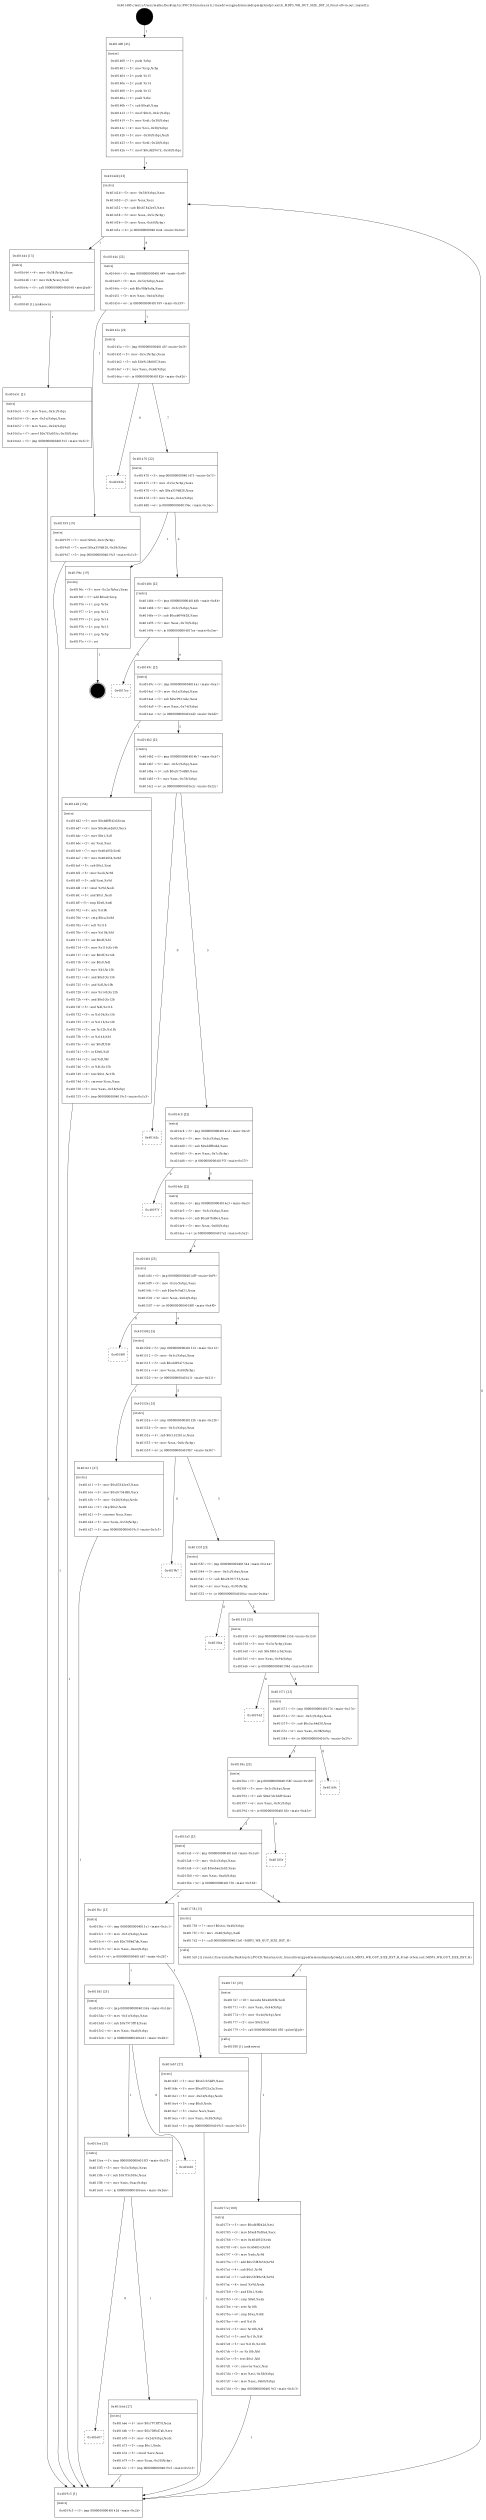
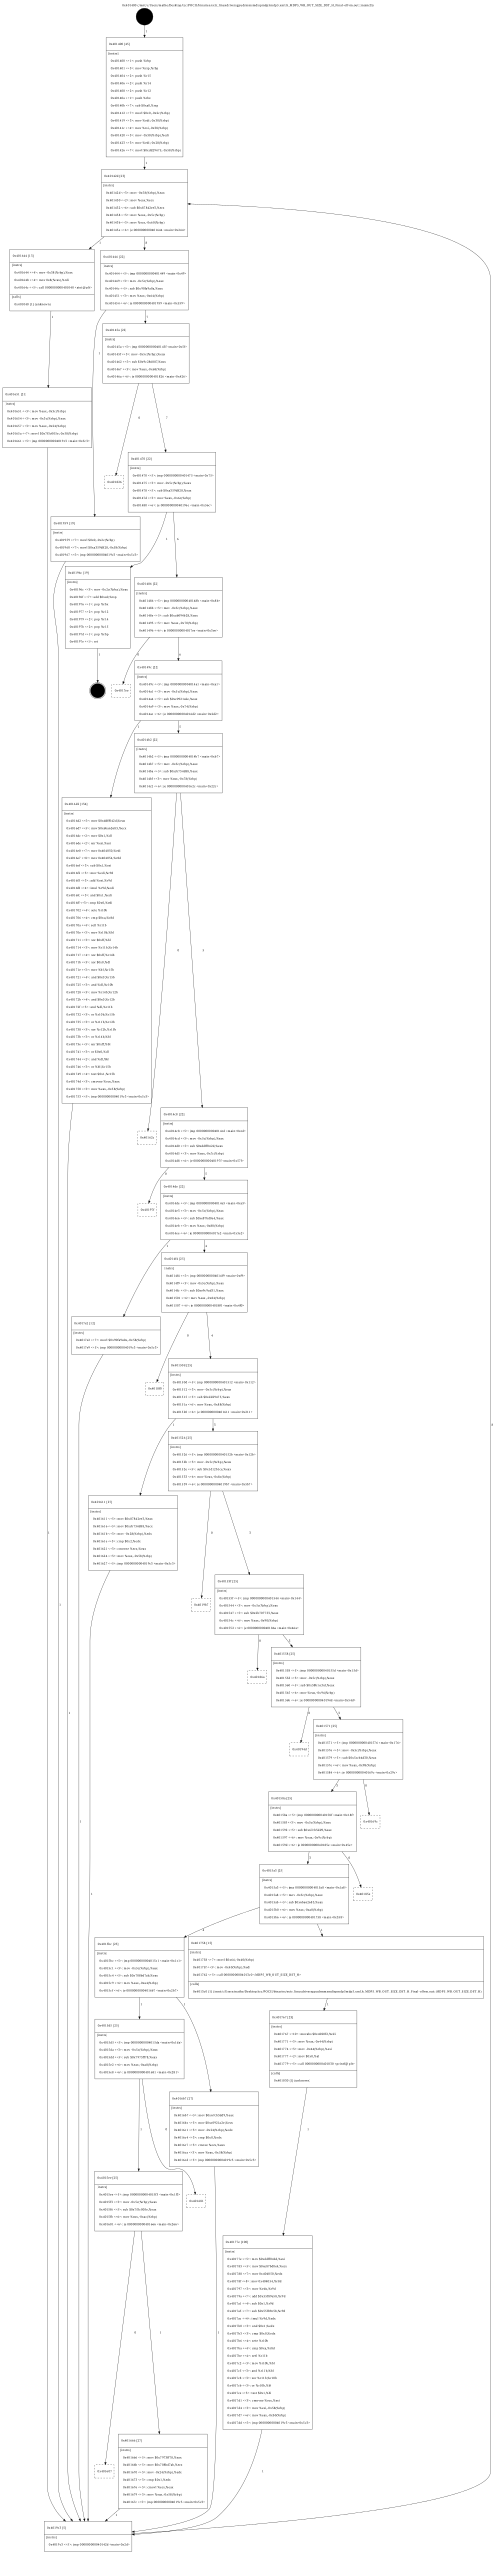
none -> (116, 1336)
